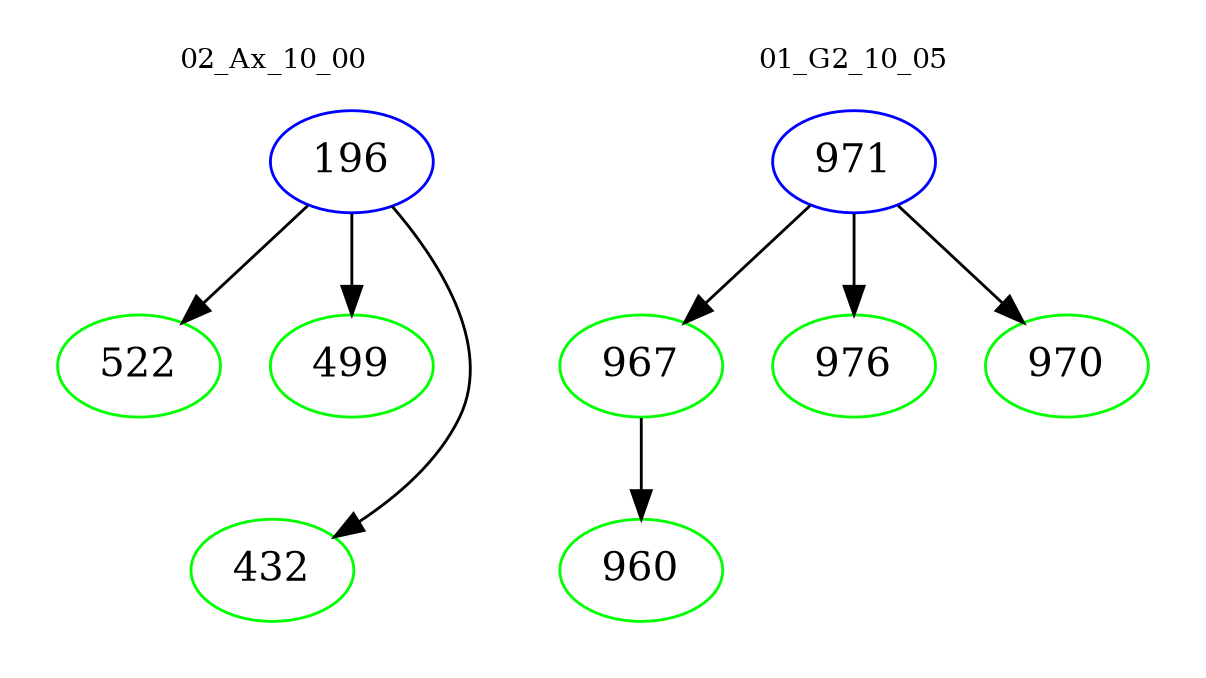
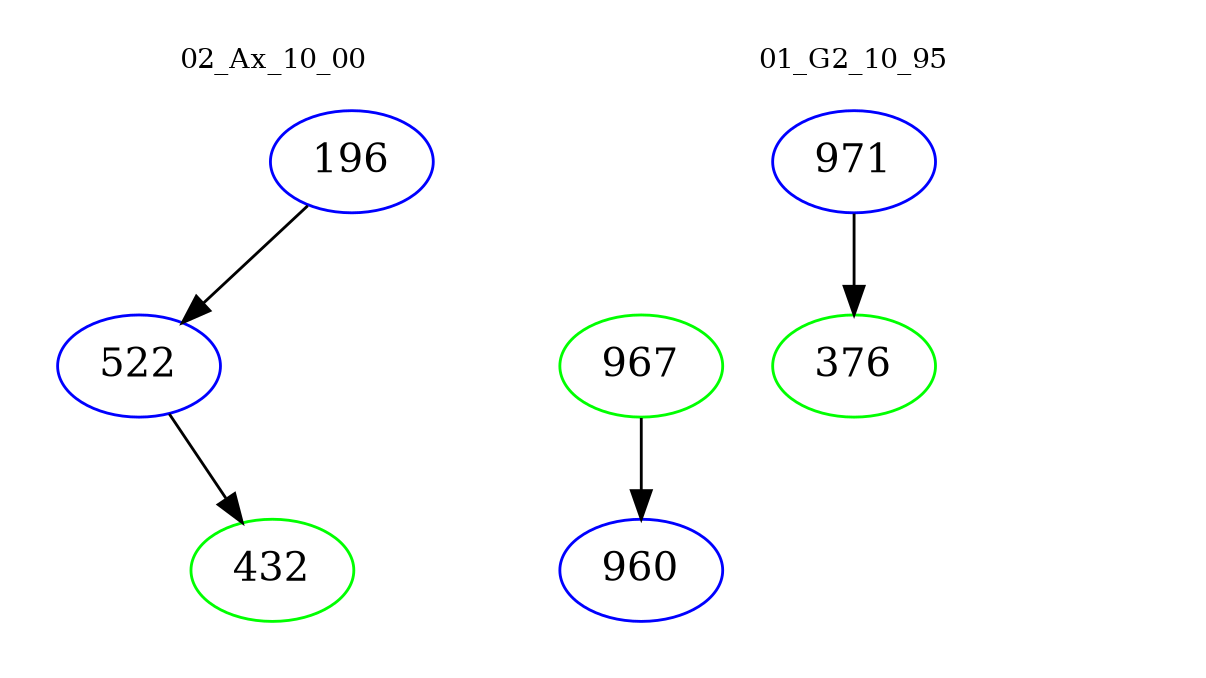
(854, 61) -> (854, 61)
(758, 254) -> none
(139, 366) -> (139, 366)
(352, 366) -> none
(854, 366) -> (854, 366)
(1067, 366) -> none
(469, 375) -> (198, 456)
(641, 570) -> (641, 570)
